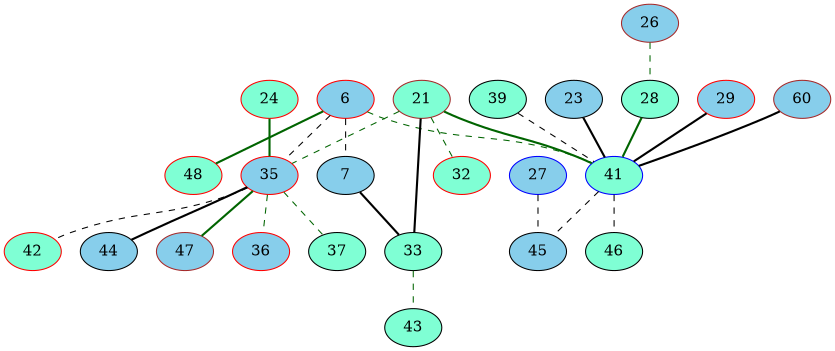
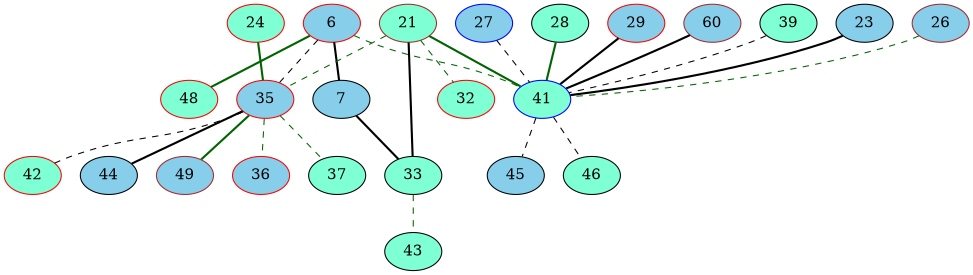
(650, 61) -> (747, 77)
(346, 130) -> (336, 55)
(538, 214) -> (513, 61)
(185, 252) -> (185, 175)
